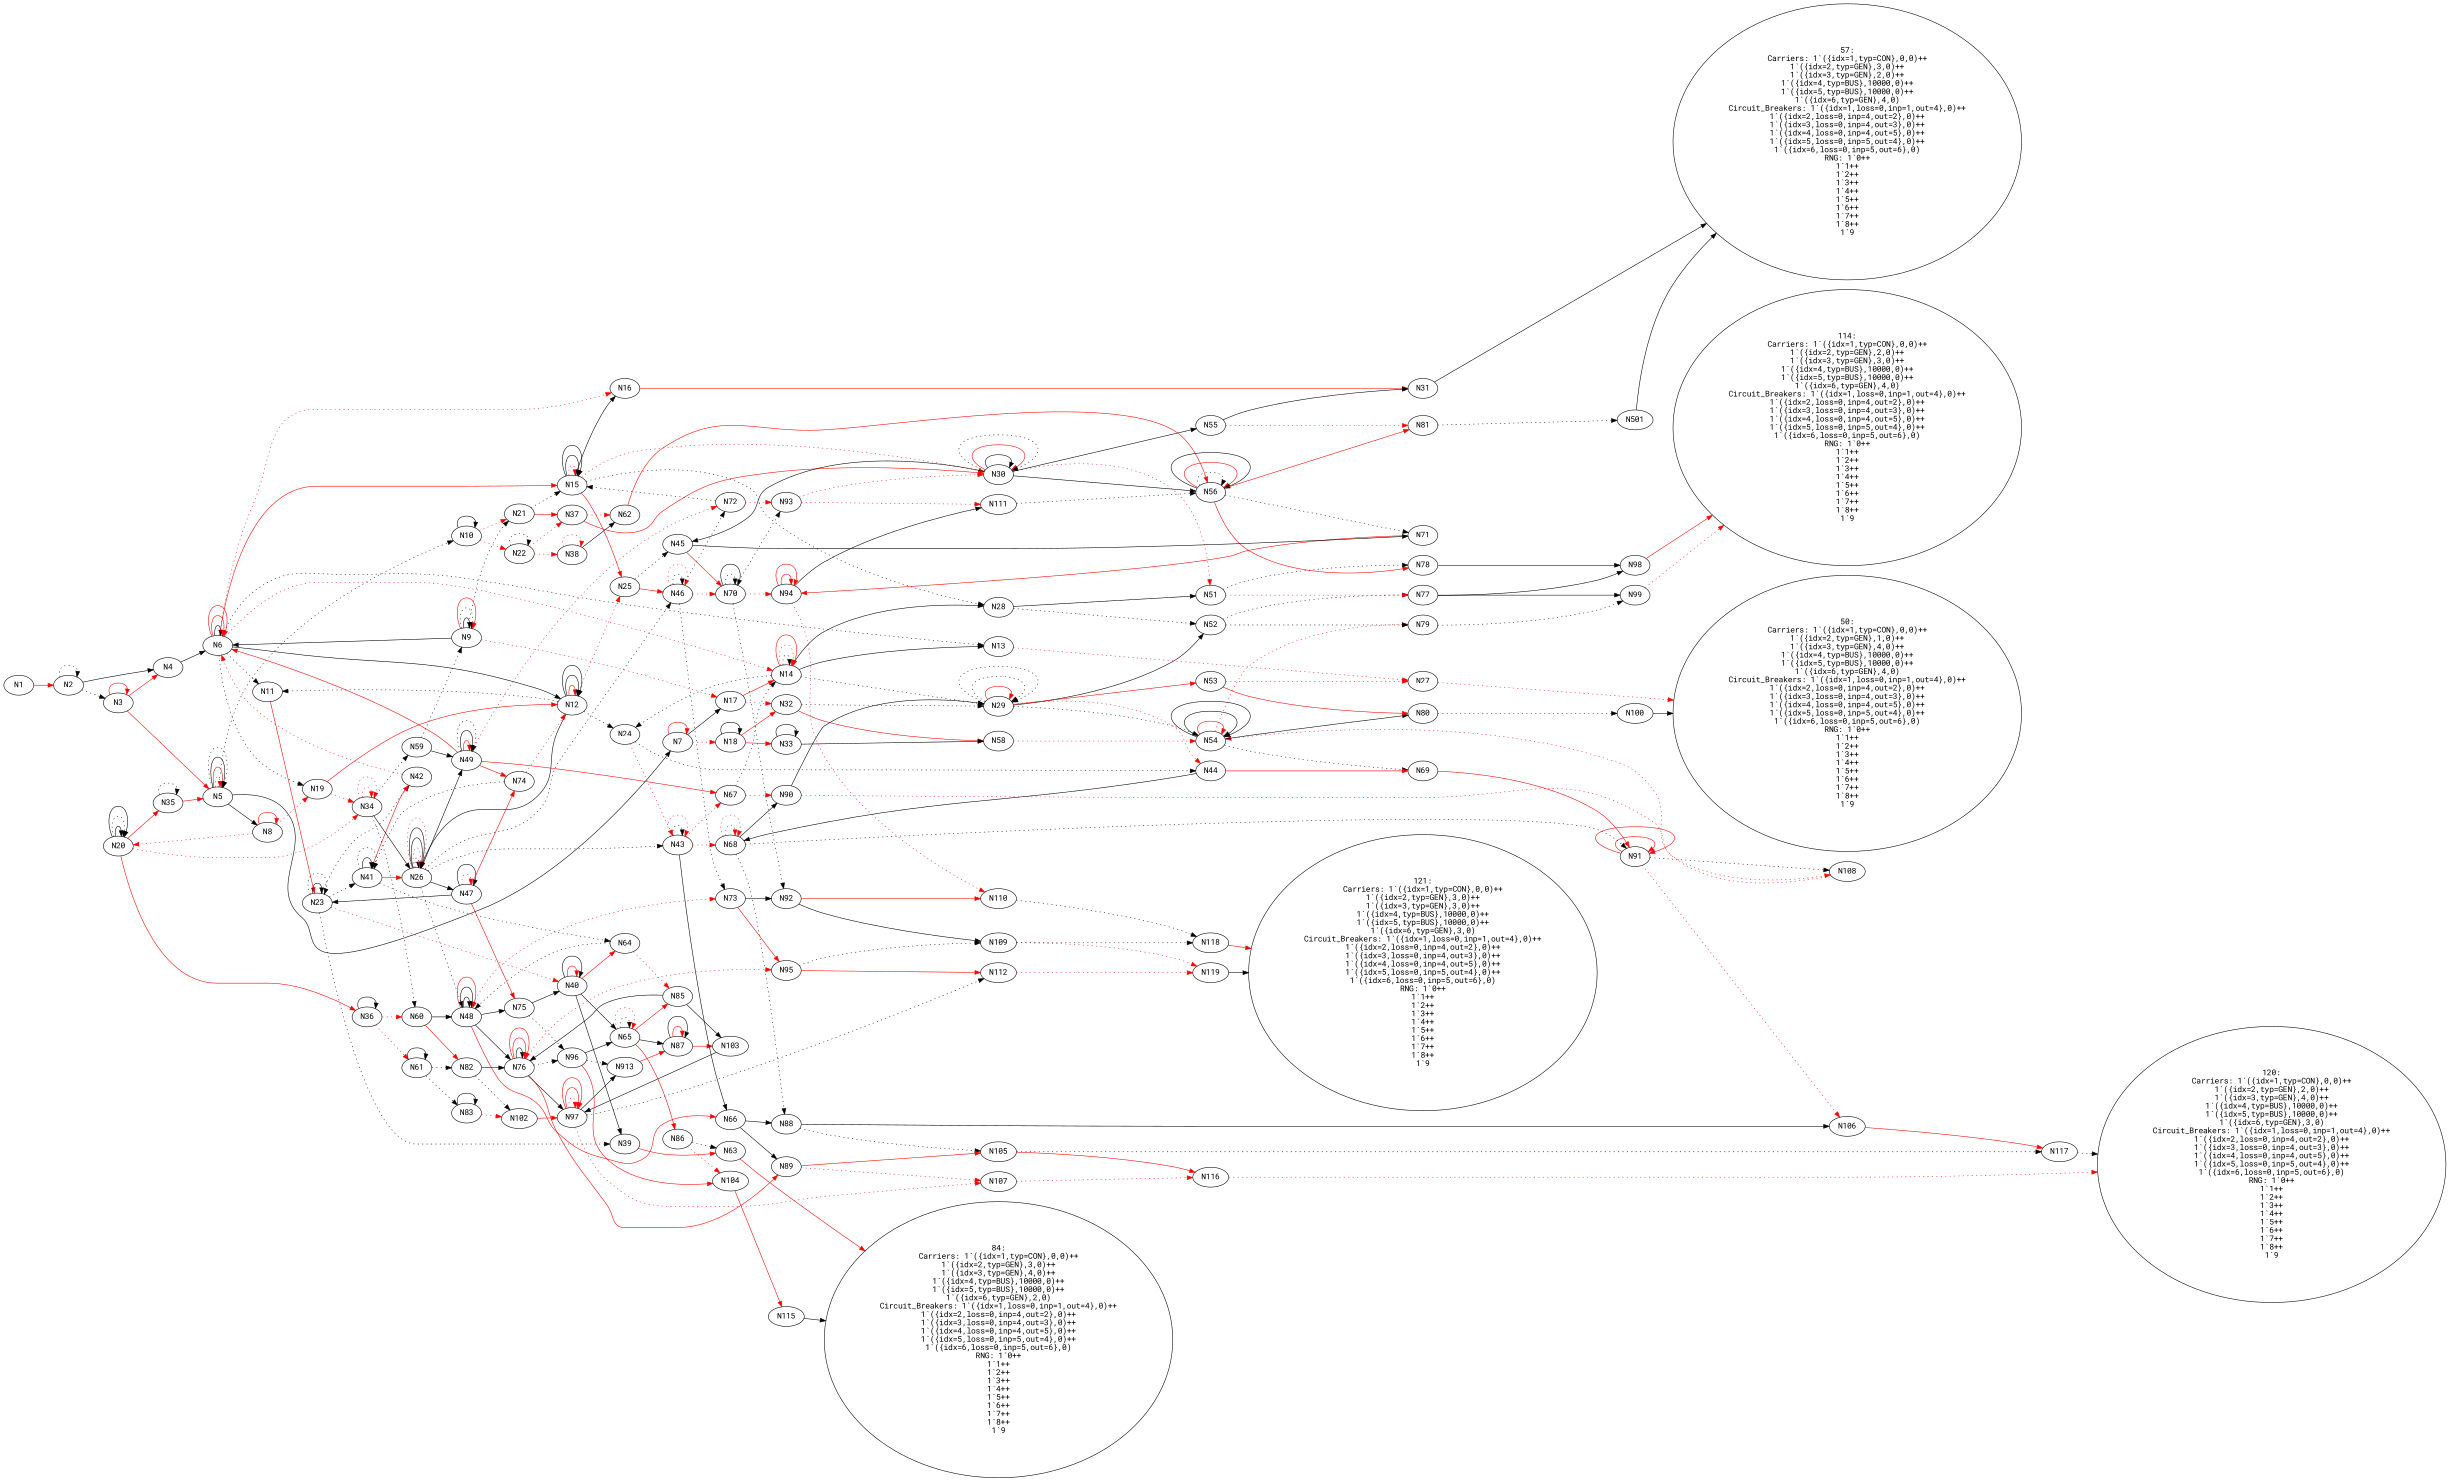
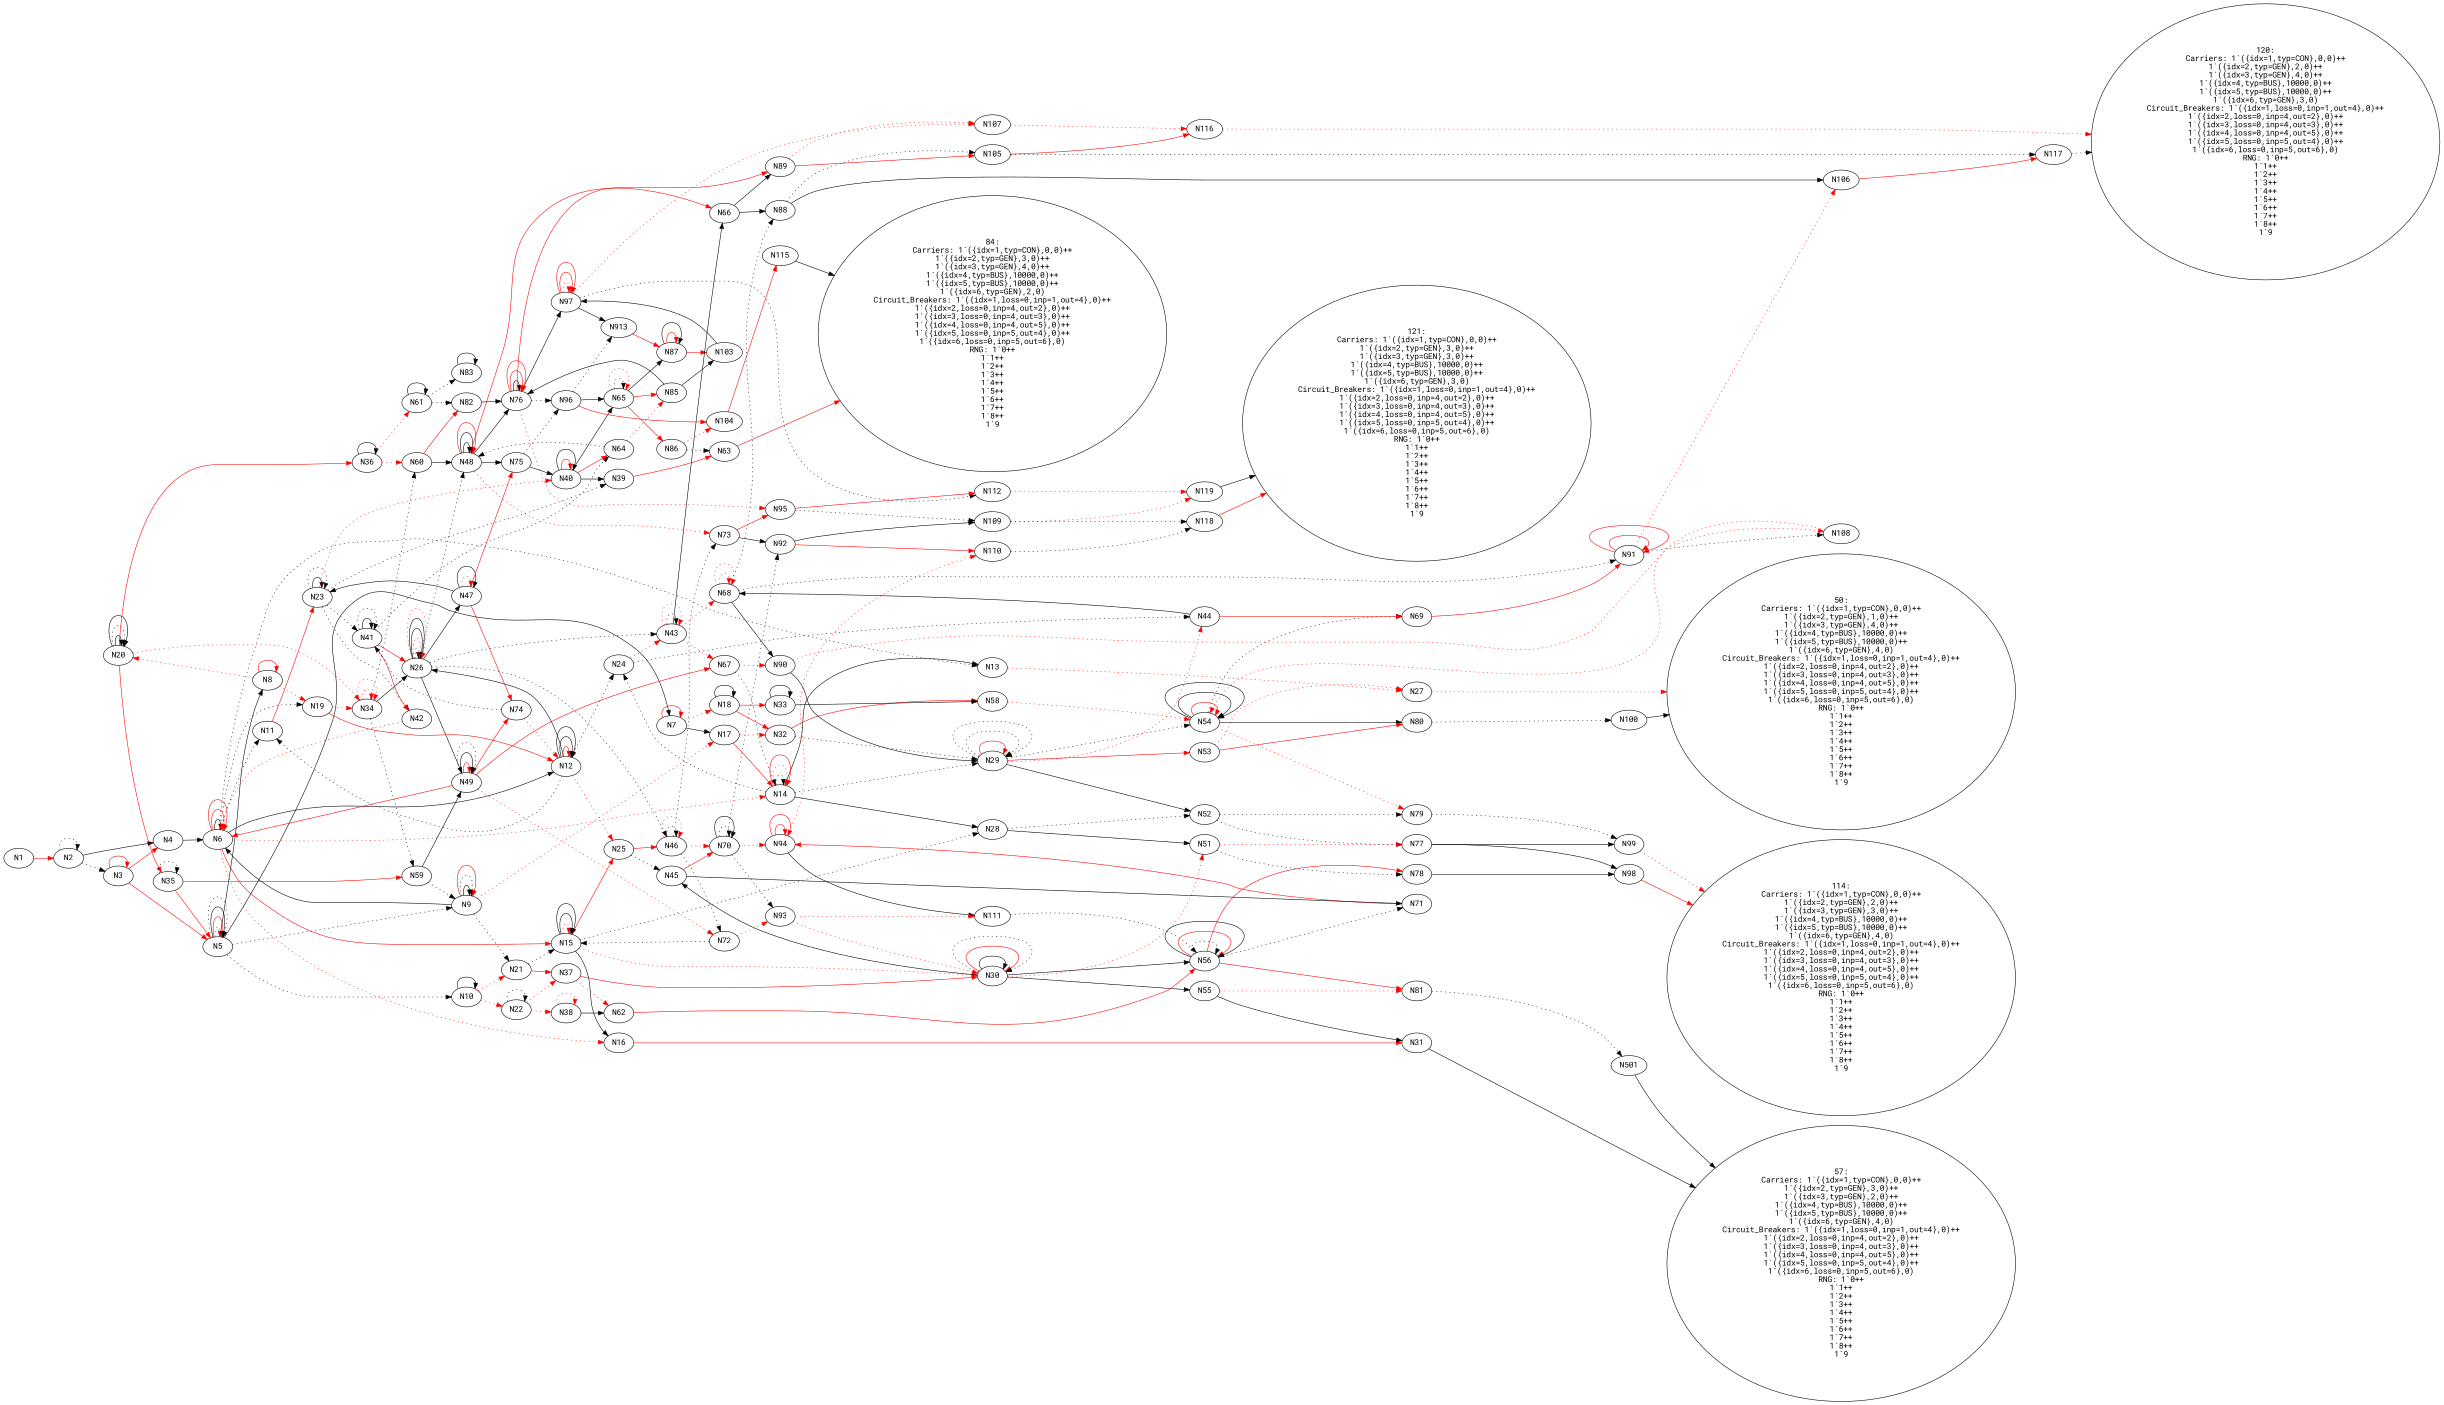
none -> (290, 881)
none -> (339, 926)
(519, 1119) -> none
